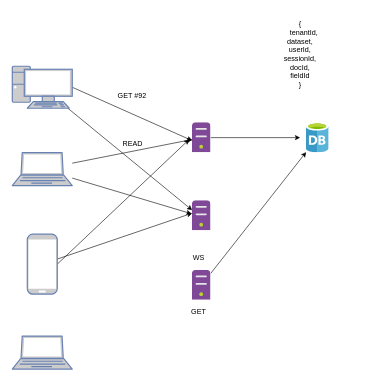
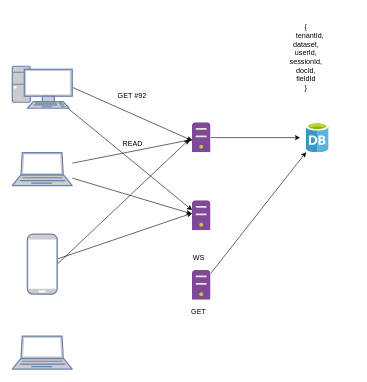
(300, 54) -> (306, 57)
